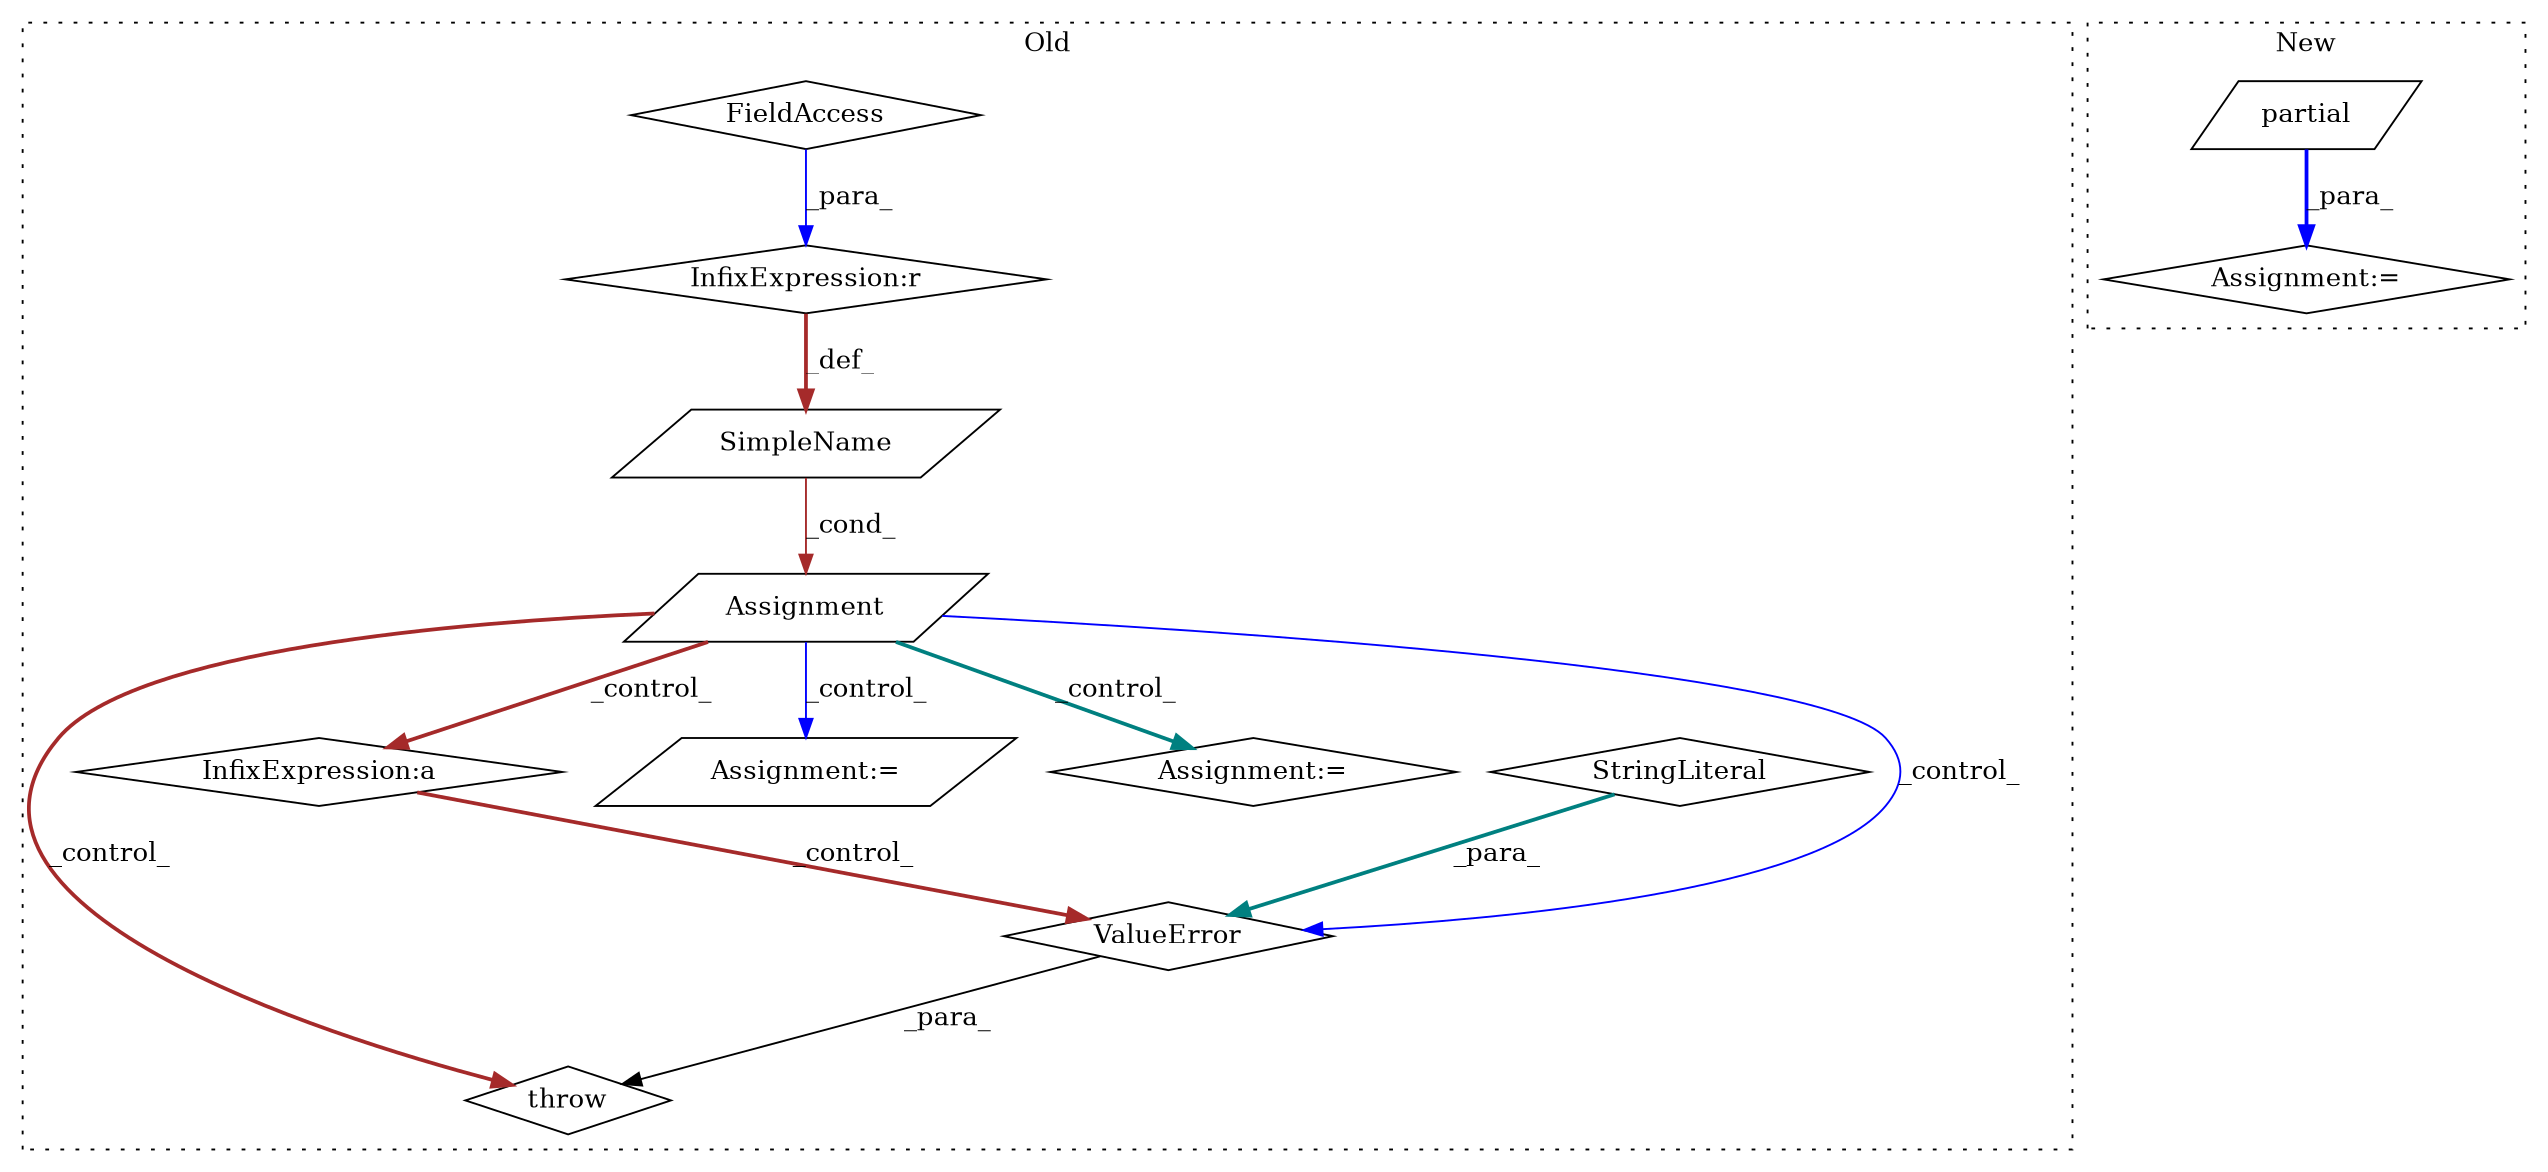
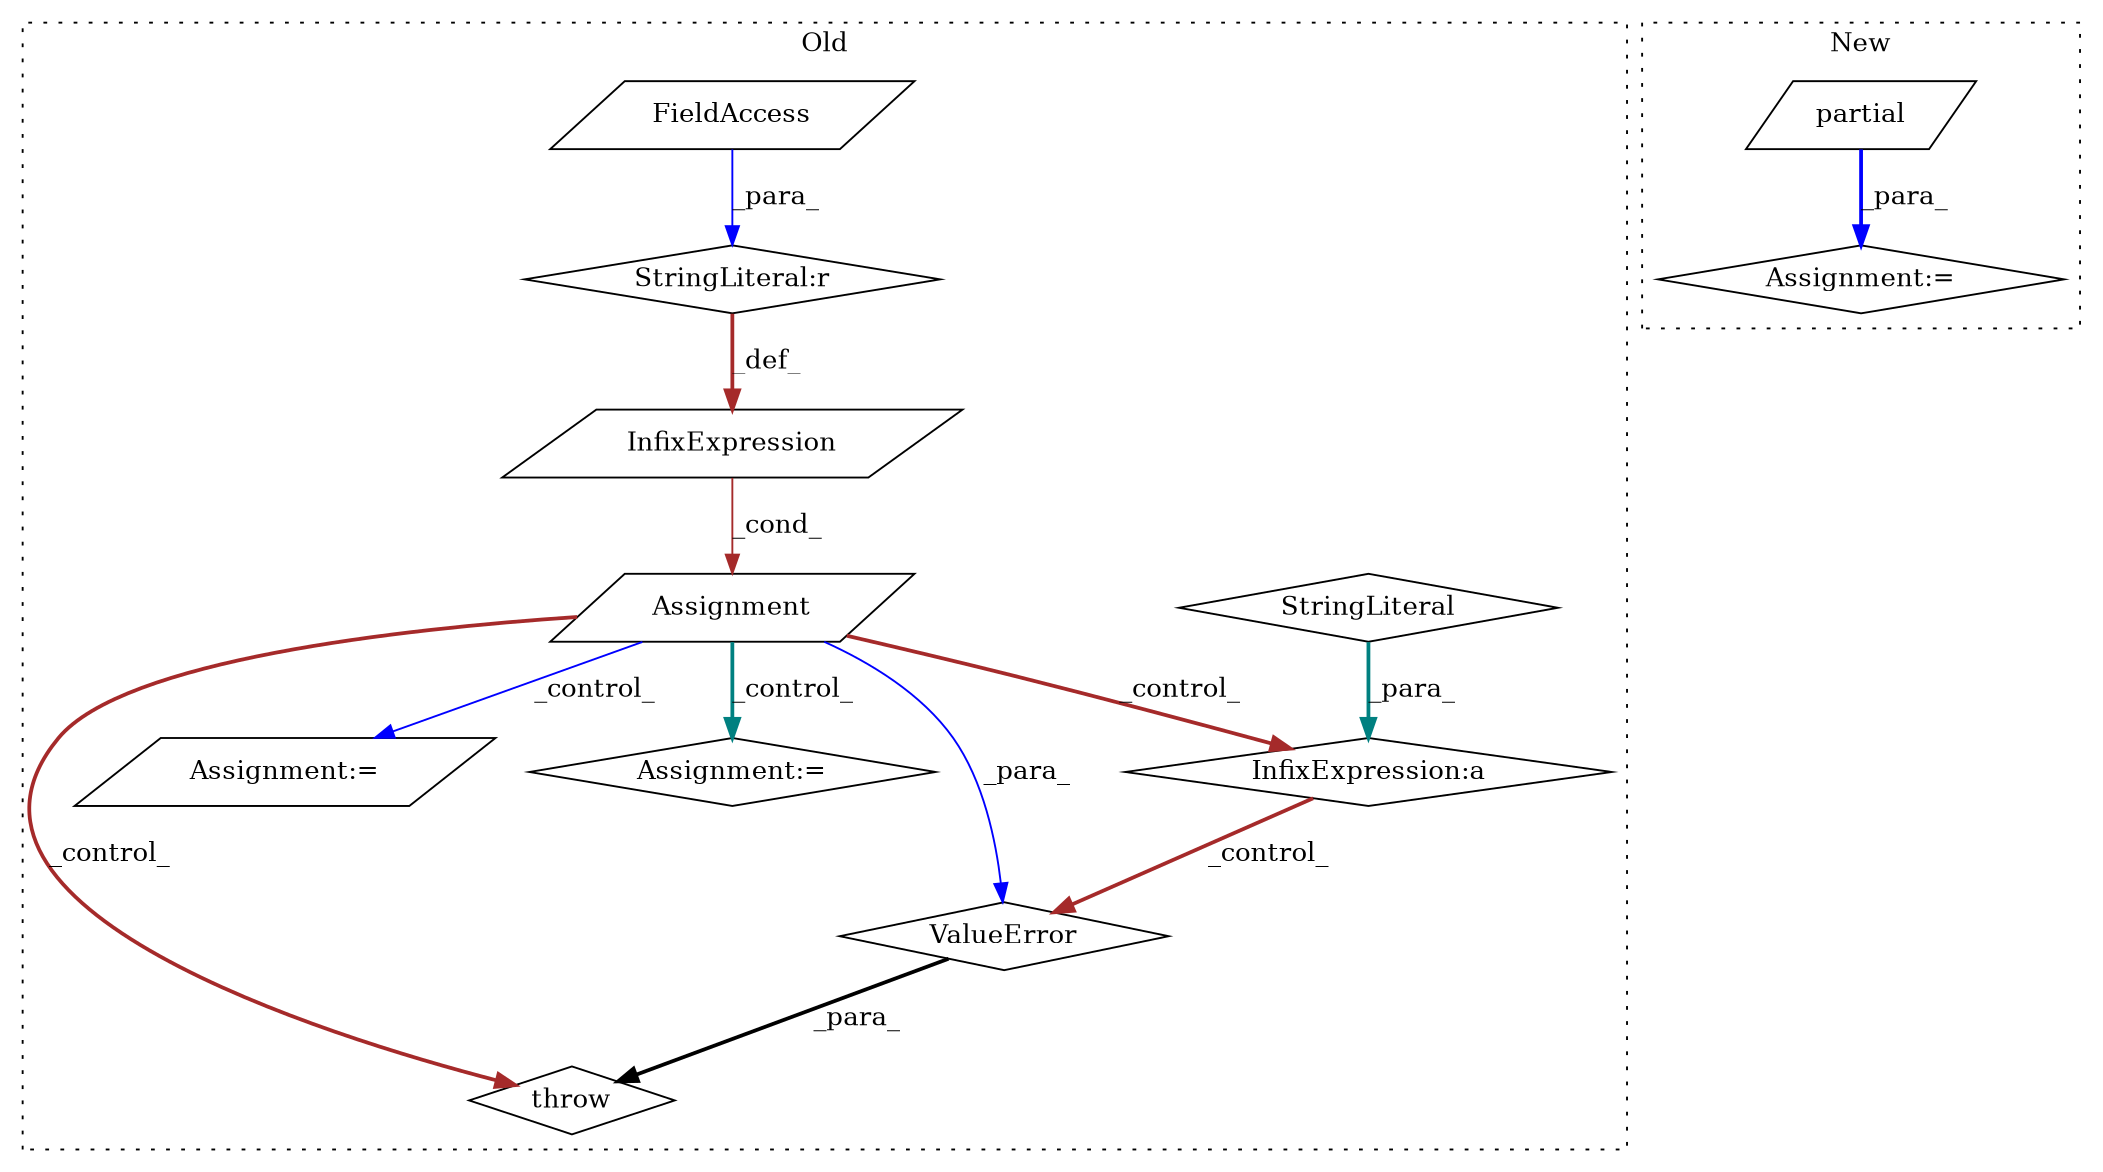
(806, 115) -> (732, 115)
(806, 279) -> (732, 279)
(806, 444) -> (732, 444)
(1959, 772) -> (1027, 772)
(1432, 852) -> (1368, 680)
(870, 1018) -> (792, 1017)
